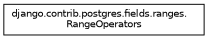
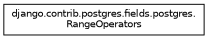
(104, 20) -> (104, 20)
